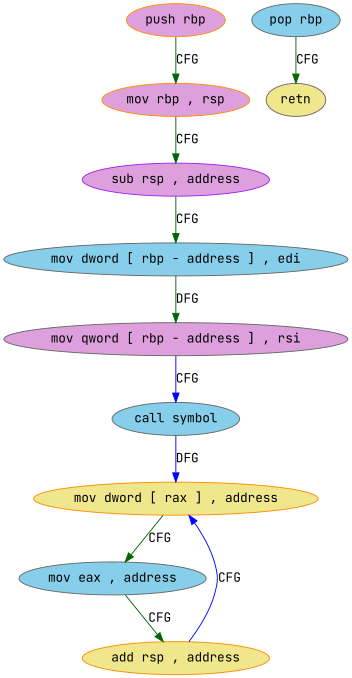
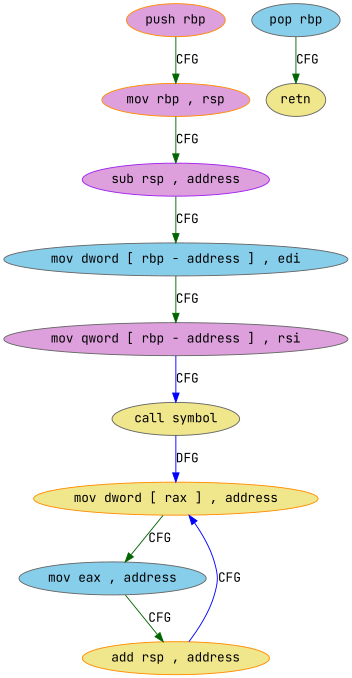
(187, 299) -> (187, 299)
(176, 419) -> (176, 419)
